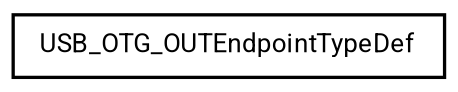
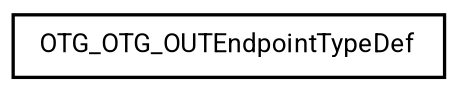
(229, 46) -> (229, 46)
